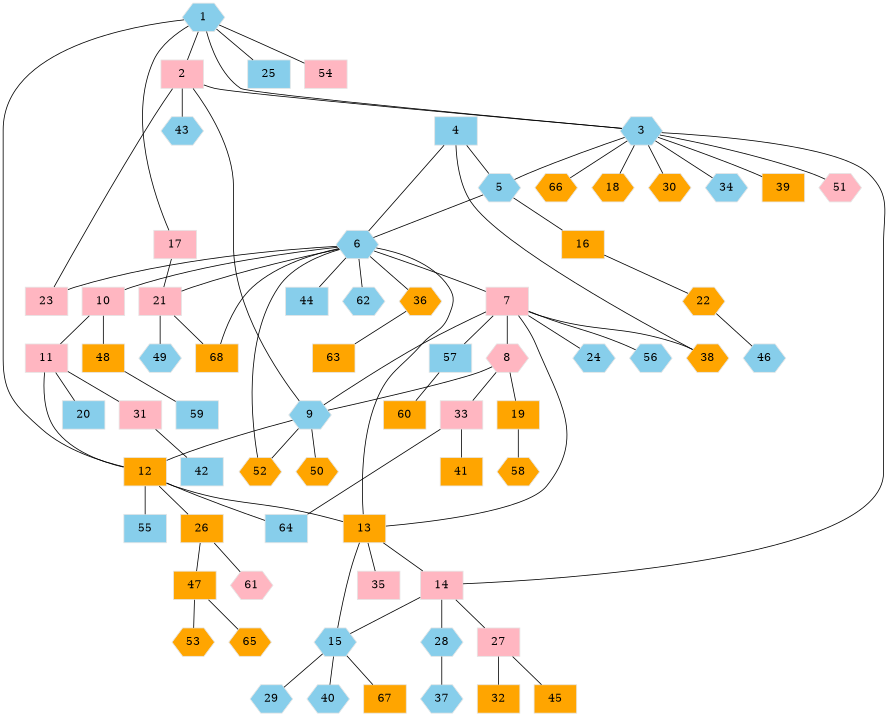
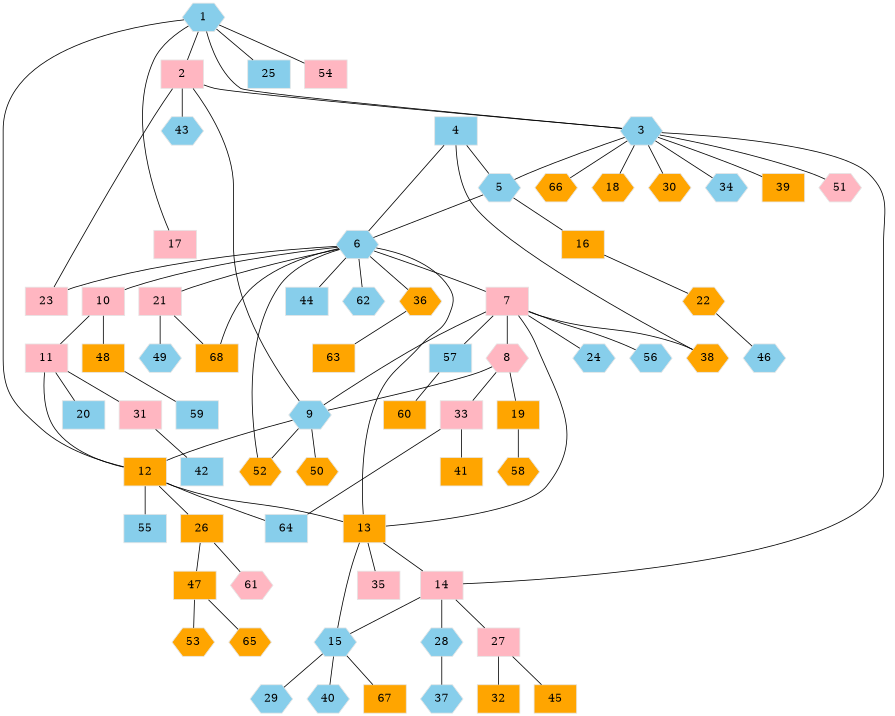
(168, 272) -> none
